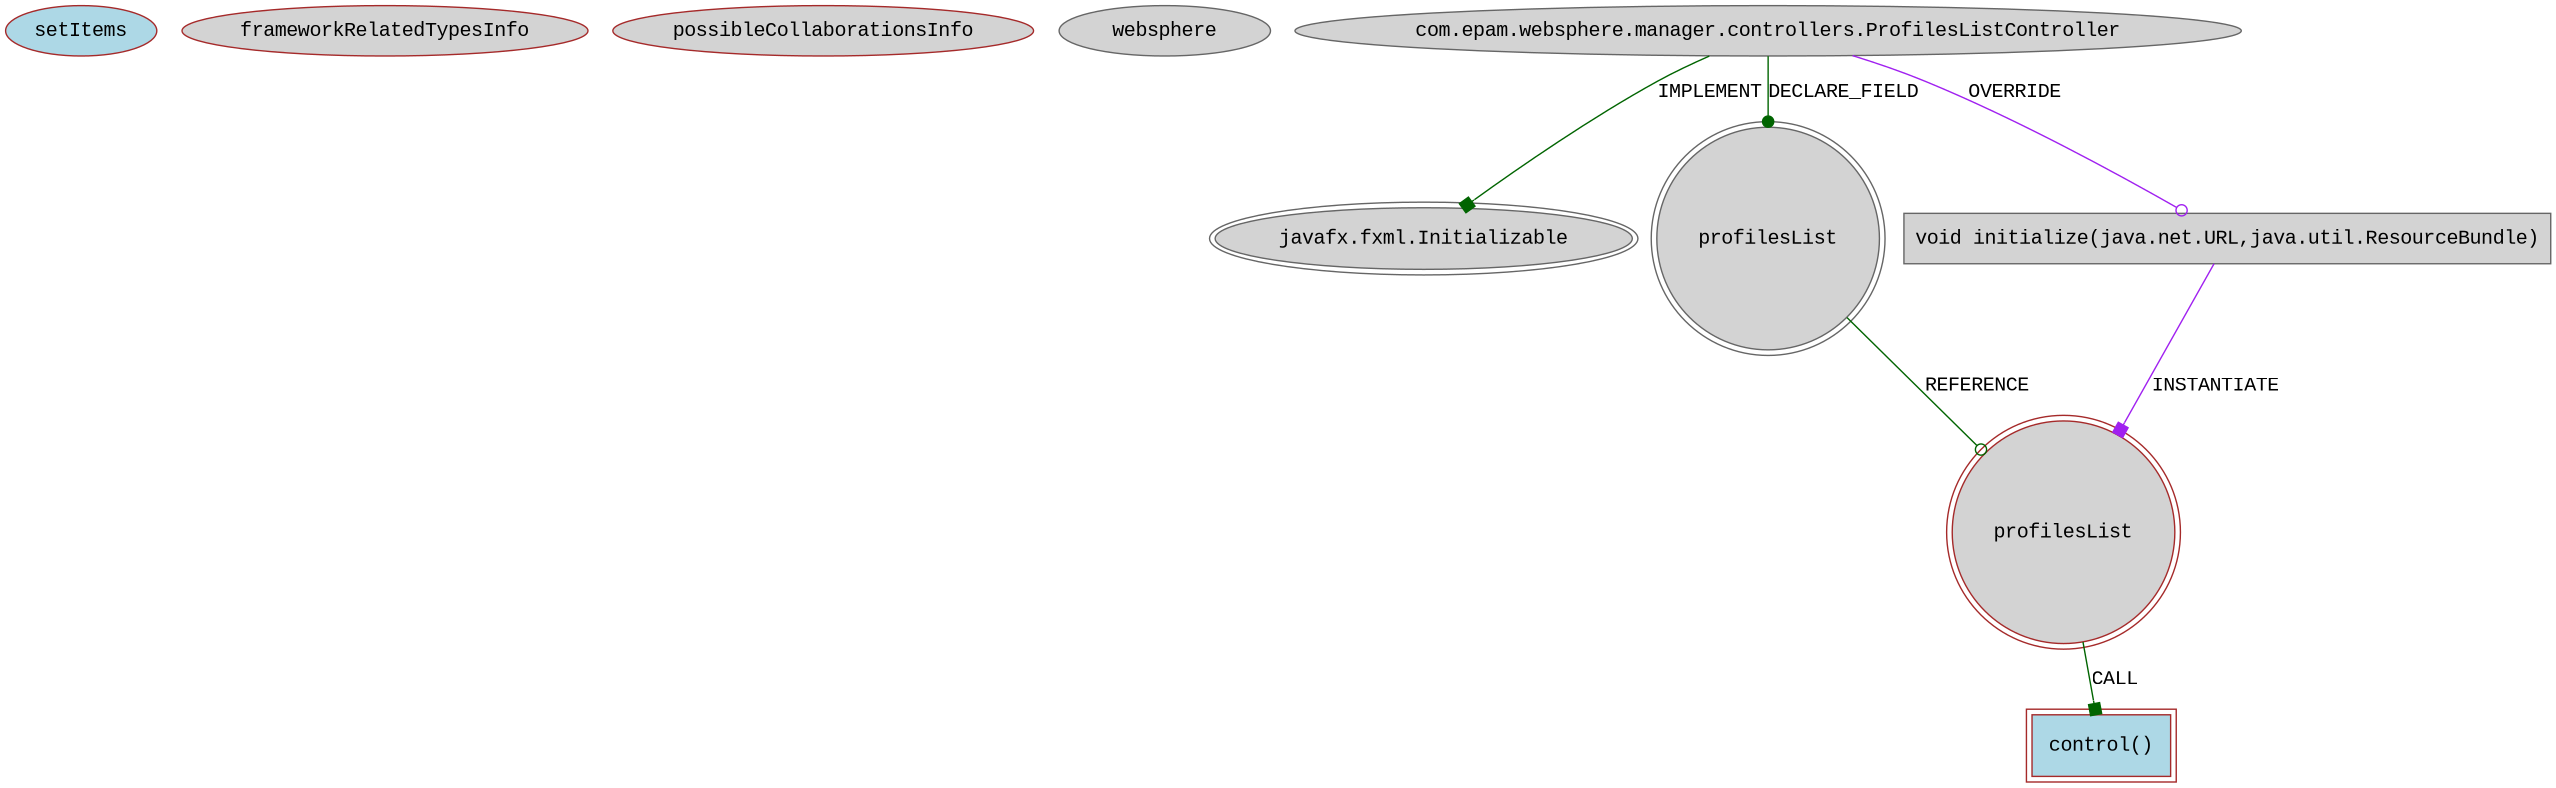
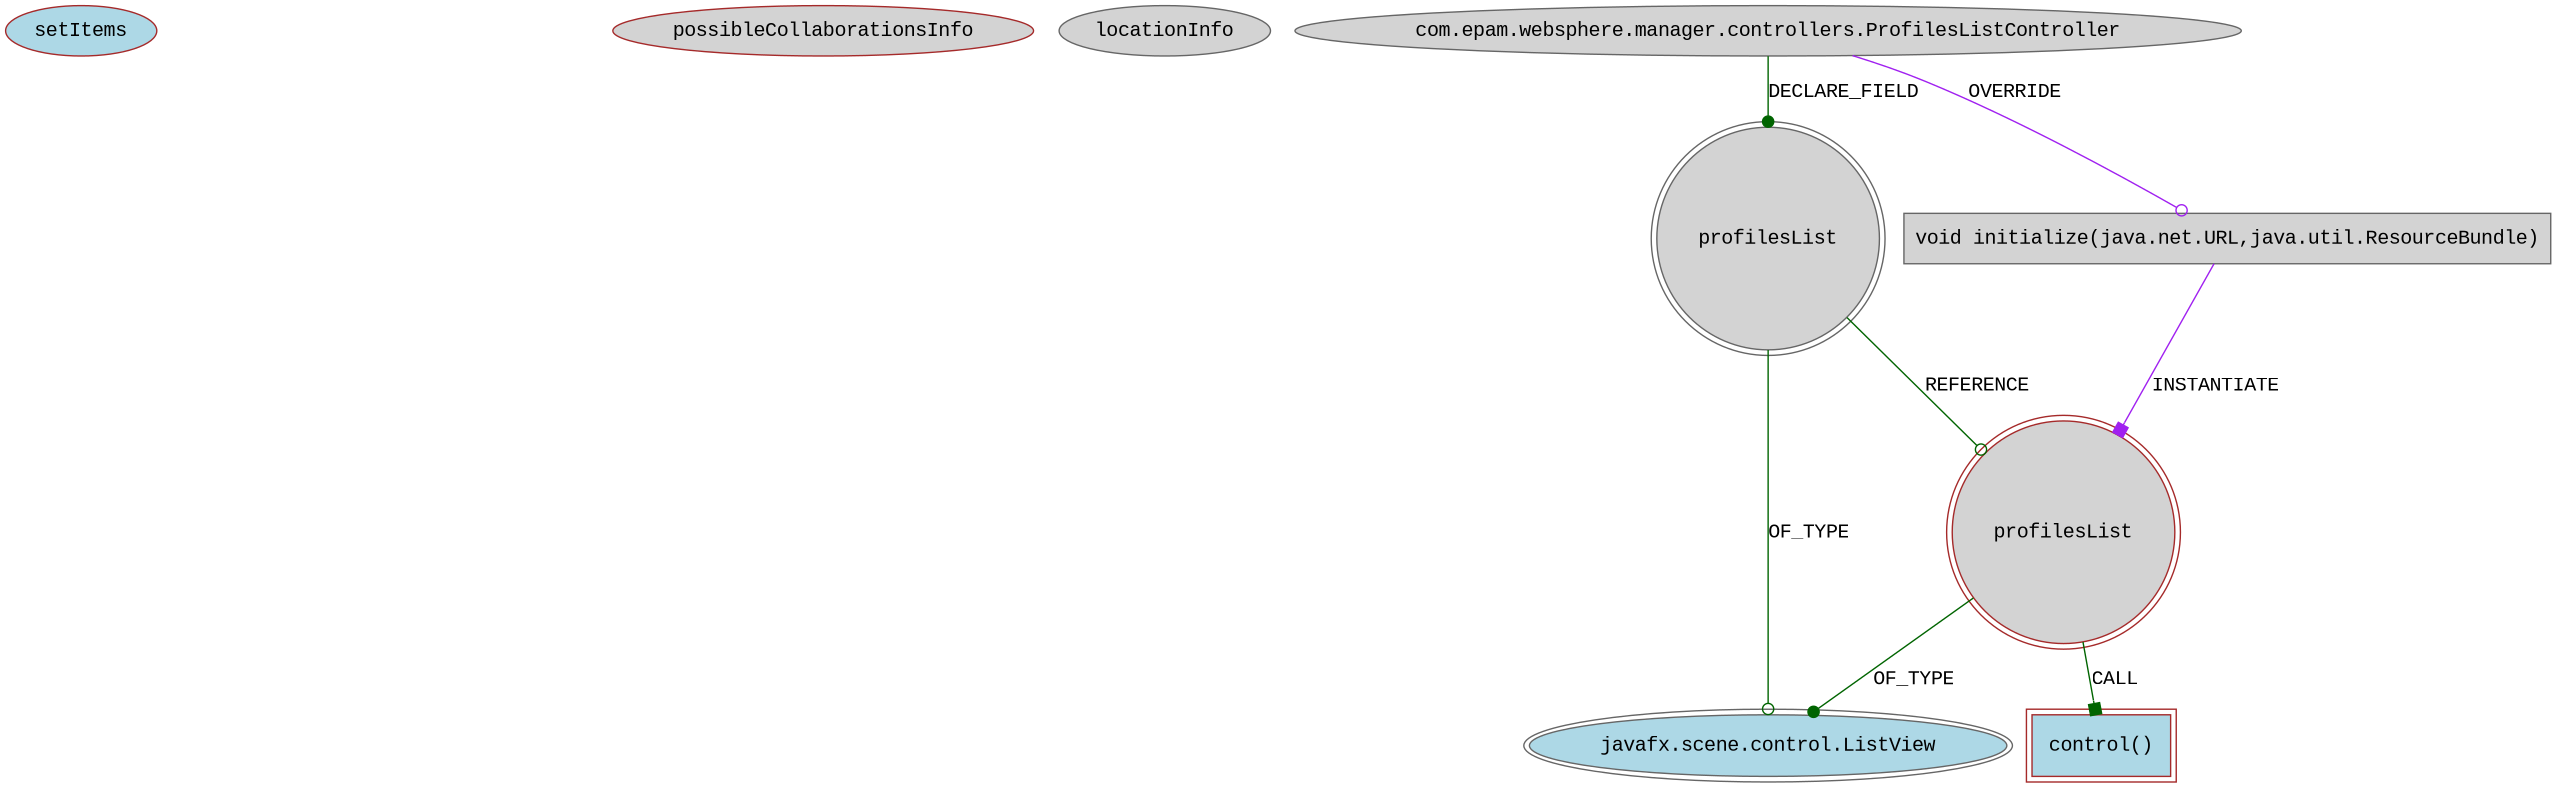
(385, 31) -> none
(1165, 31) -> (1165, 31)
(1424, 239) -> none
none -> (1768, 746)
